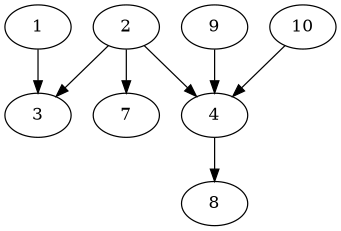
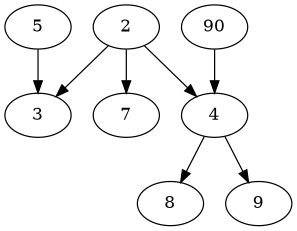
(38, 27) -> (38, 27)
(303, 27) -> (215, 27)
(215, 65) -> (234, 154)
